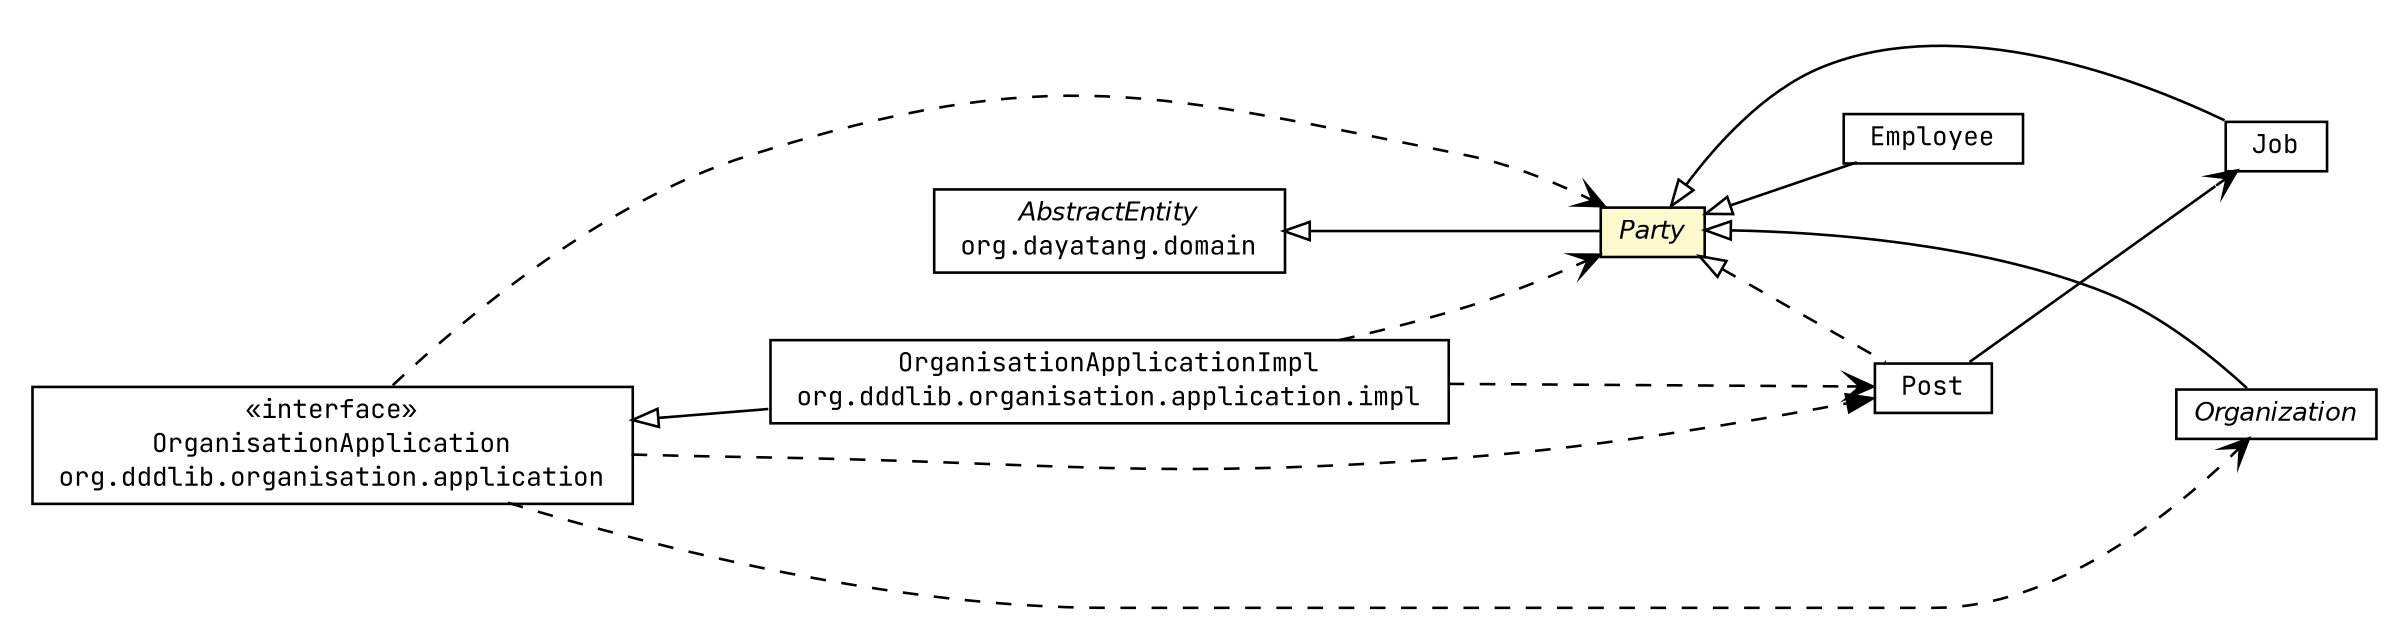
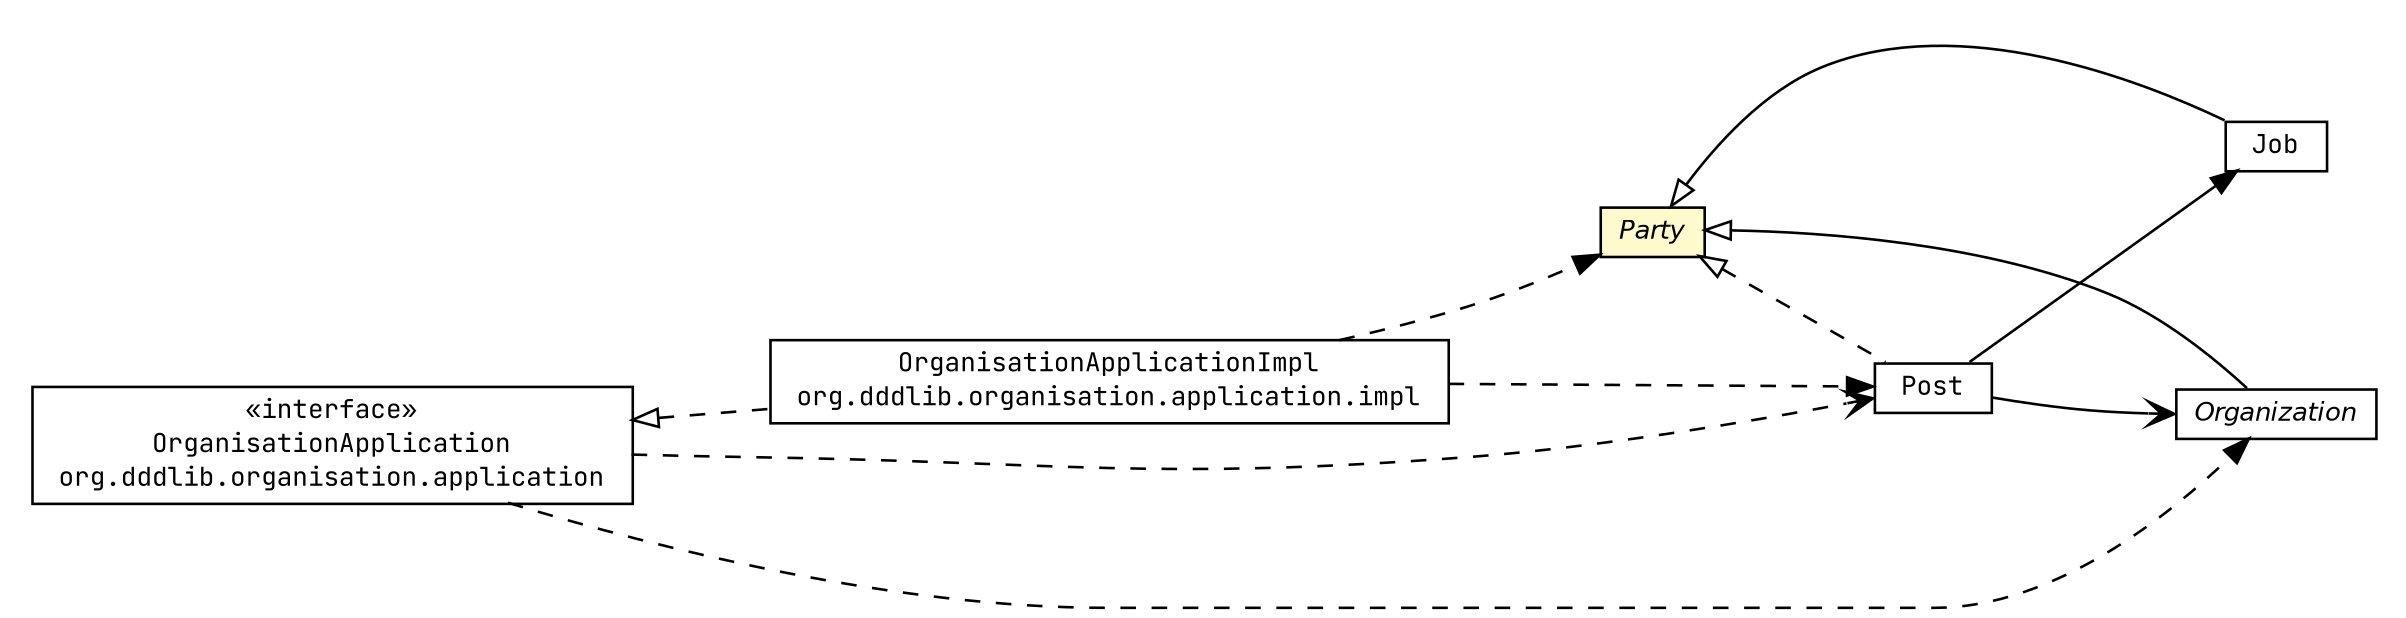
(954, 105) -> none
(1932, 137) -> none
(1108, 231) -> none
(2099, 270) -> (2099, 270)
(1459, 309) -> (1459, 309)
(1647, 385) -> (1647, 385)
none -> (2069, 408)
(713, 413) -> (713, 413)
(1241, 468) -> (1241, 468)
(1385, 608) -> (1385, 608)
